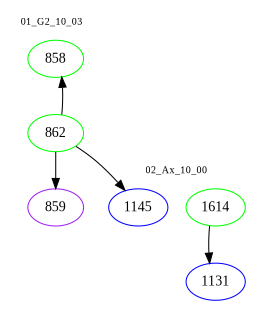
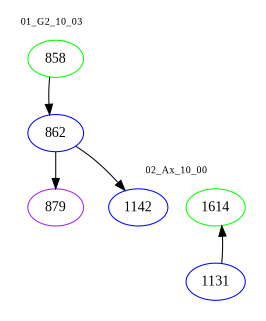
(63, 101) -> (49, 91)
(56, 133) -> (56, 133)
(56, 207) -> (56, 207)
(138, 207) -> (138, 207)
(209, 239) -> (223, 250)
